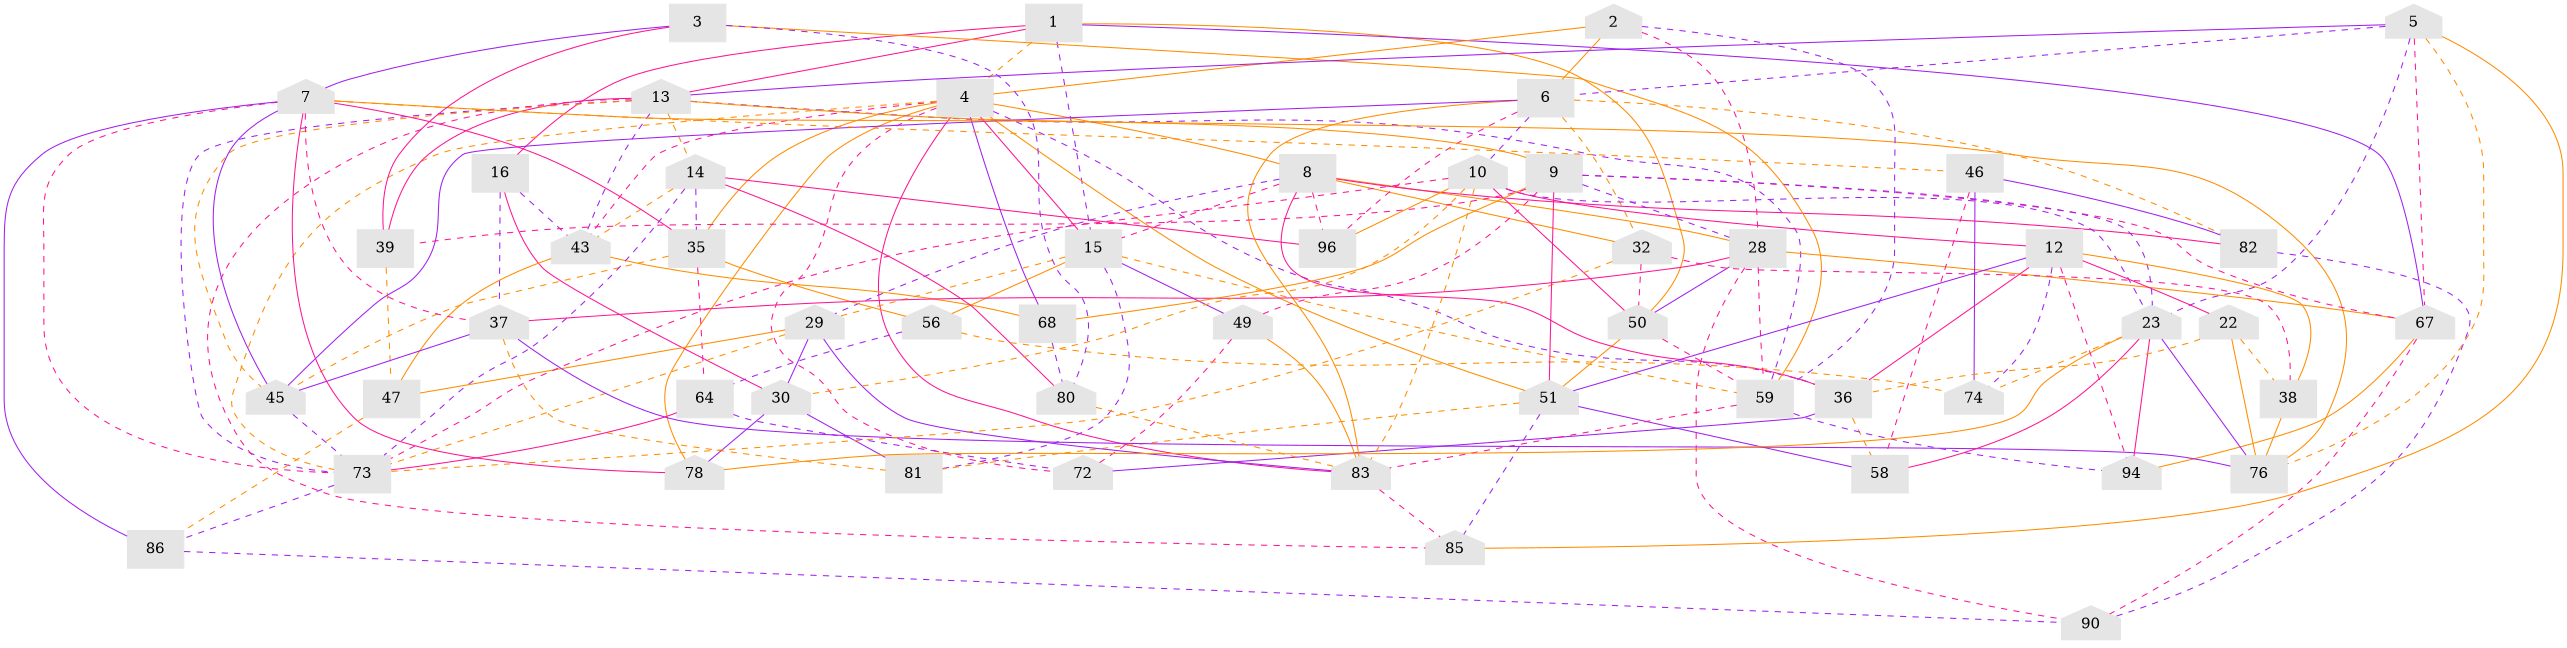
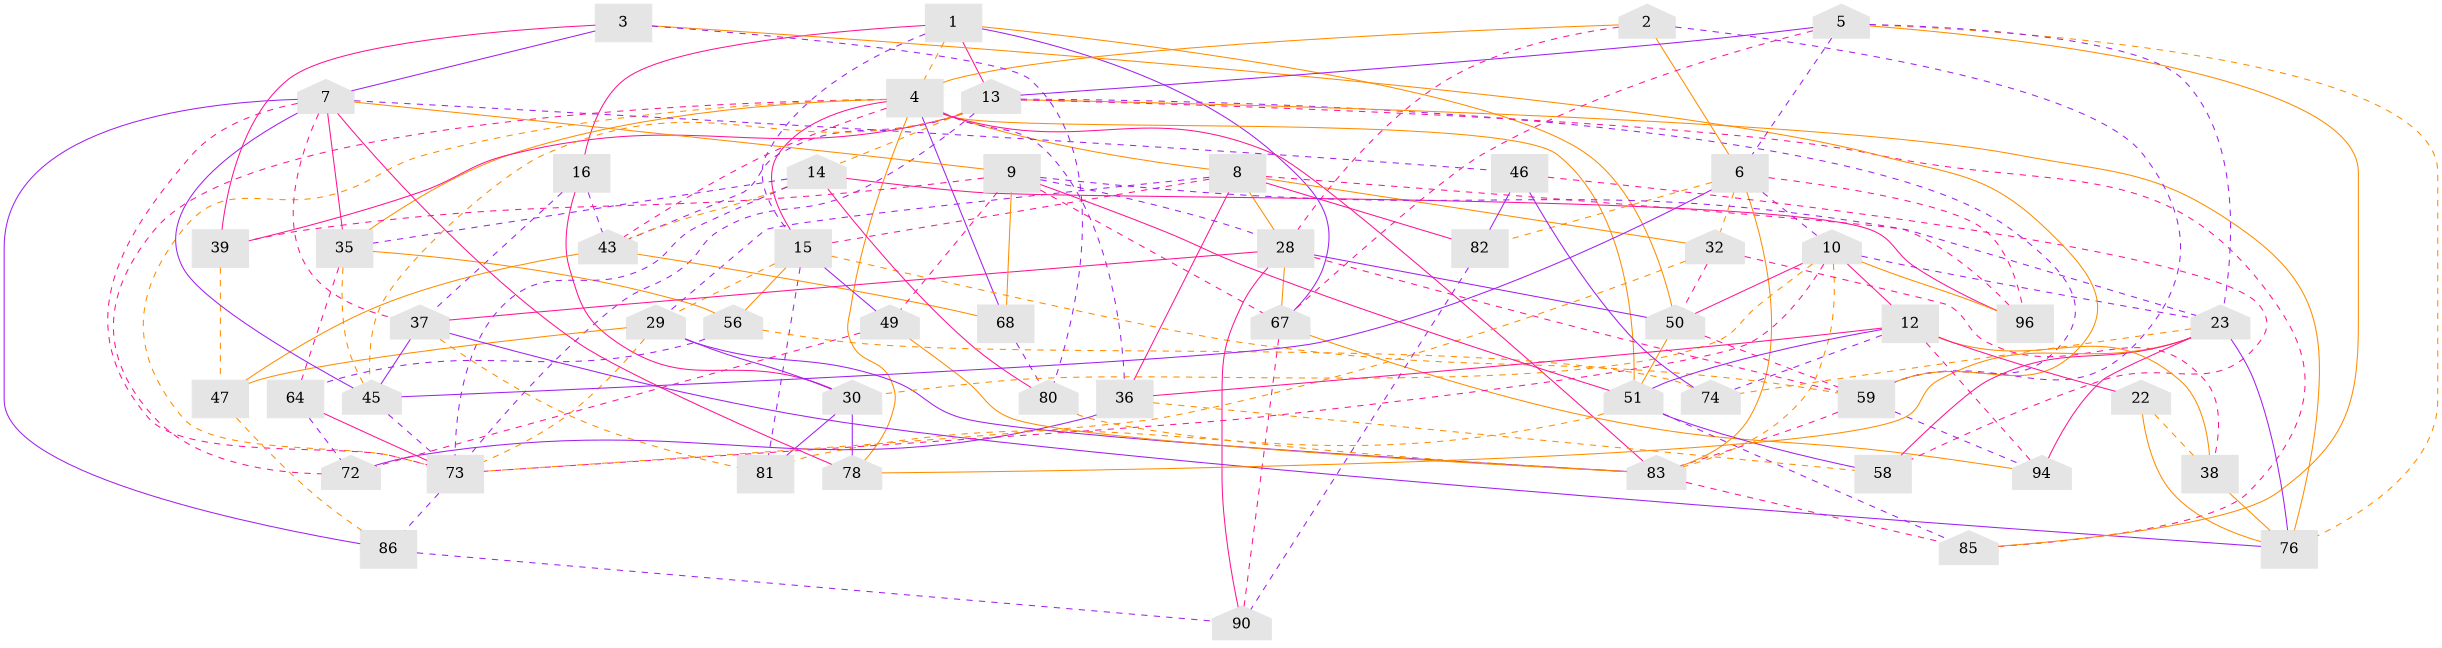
(1100, 136) -> (980, 136)
(2020, 370) -> none
(1747, 532) -> (1222, 432)
